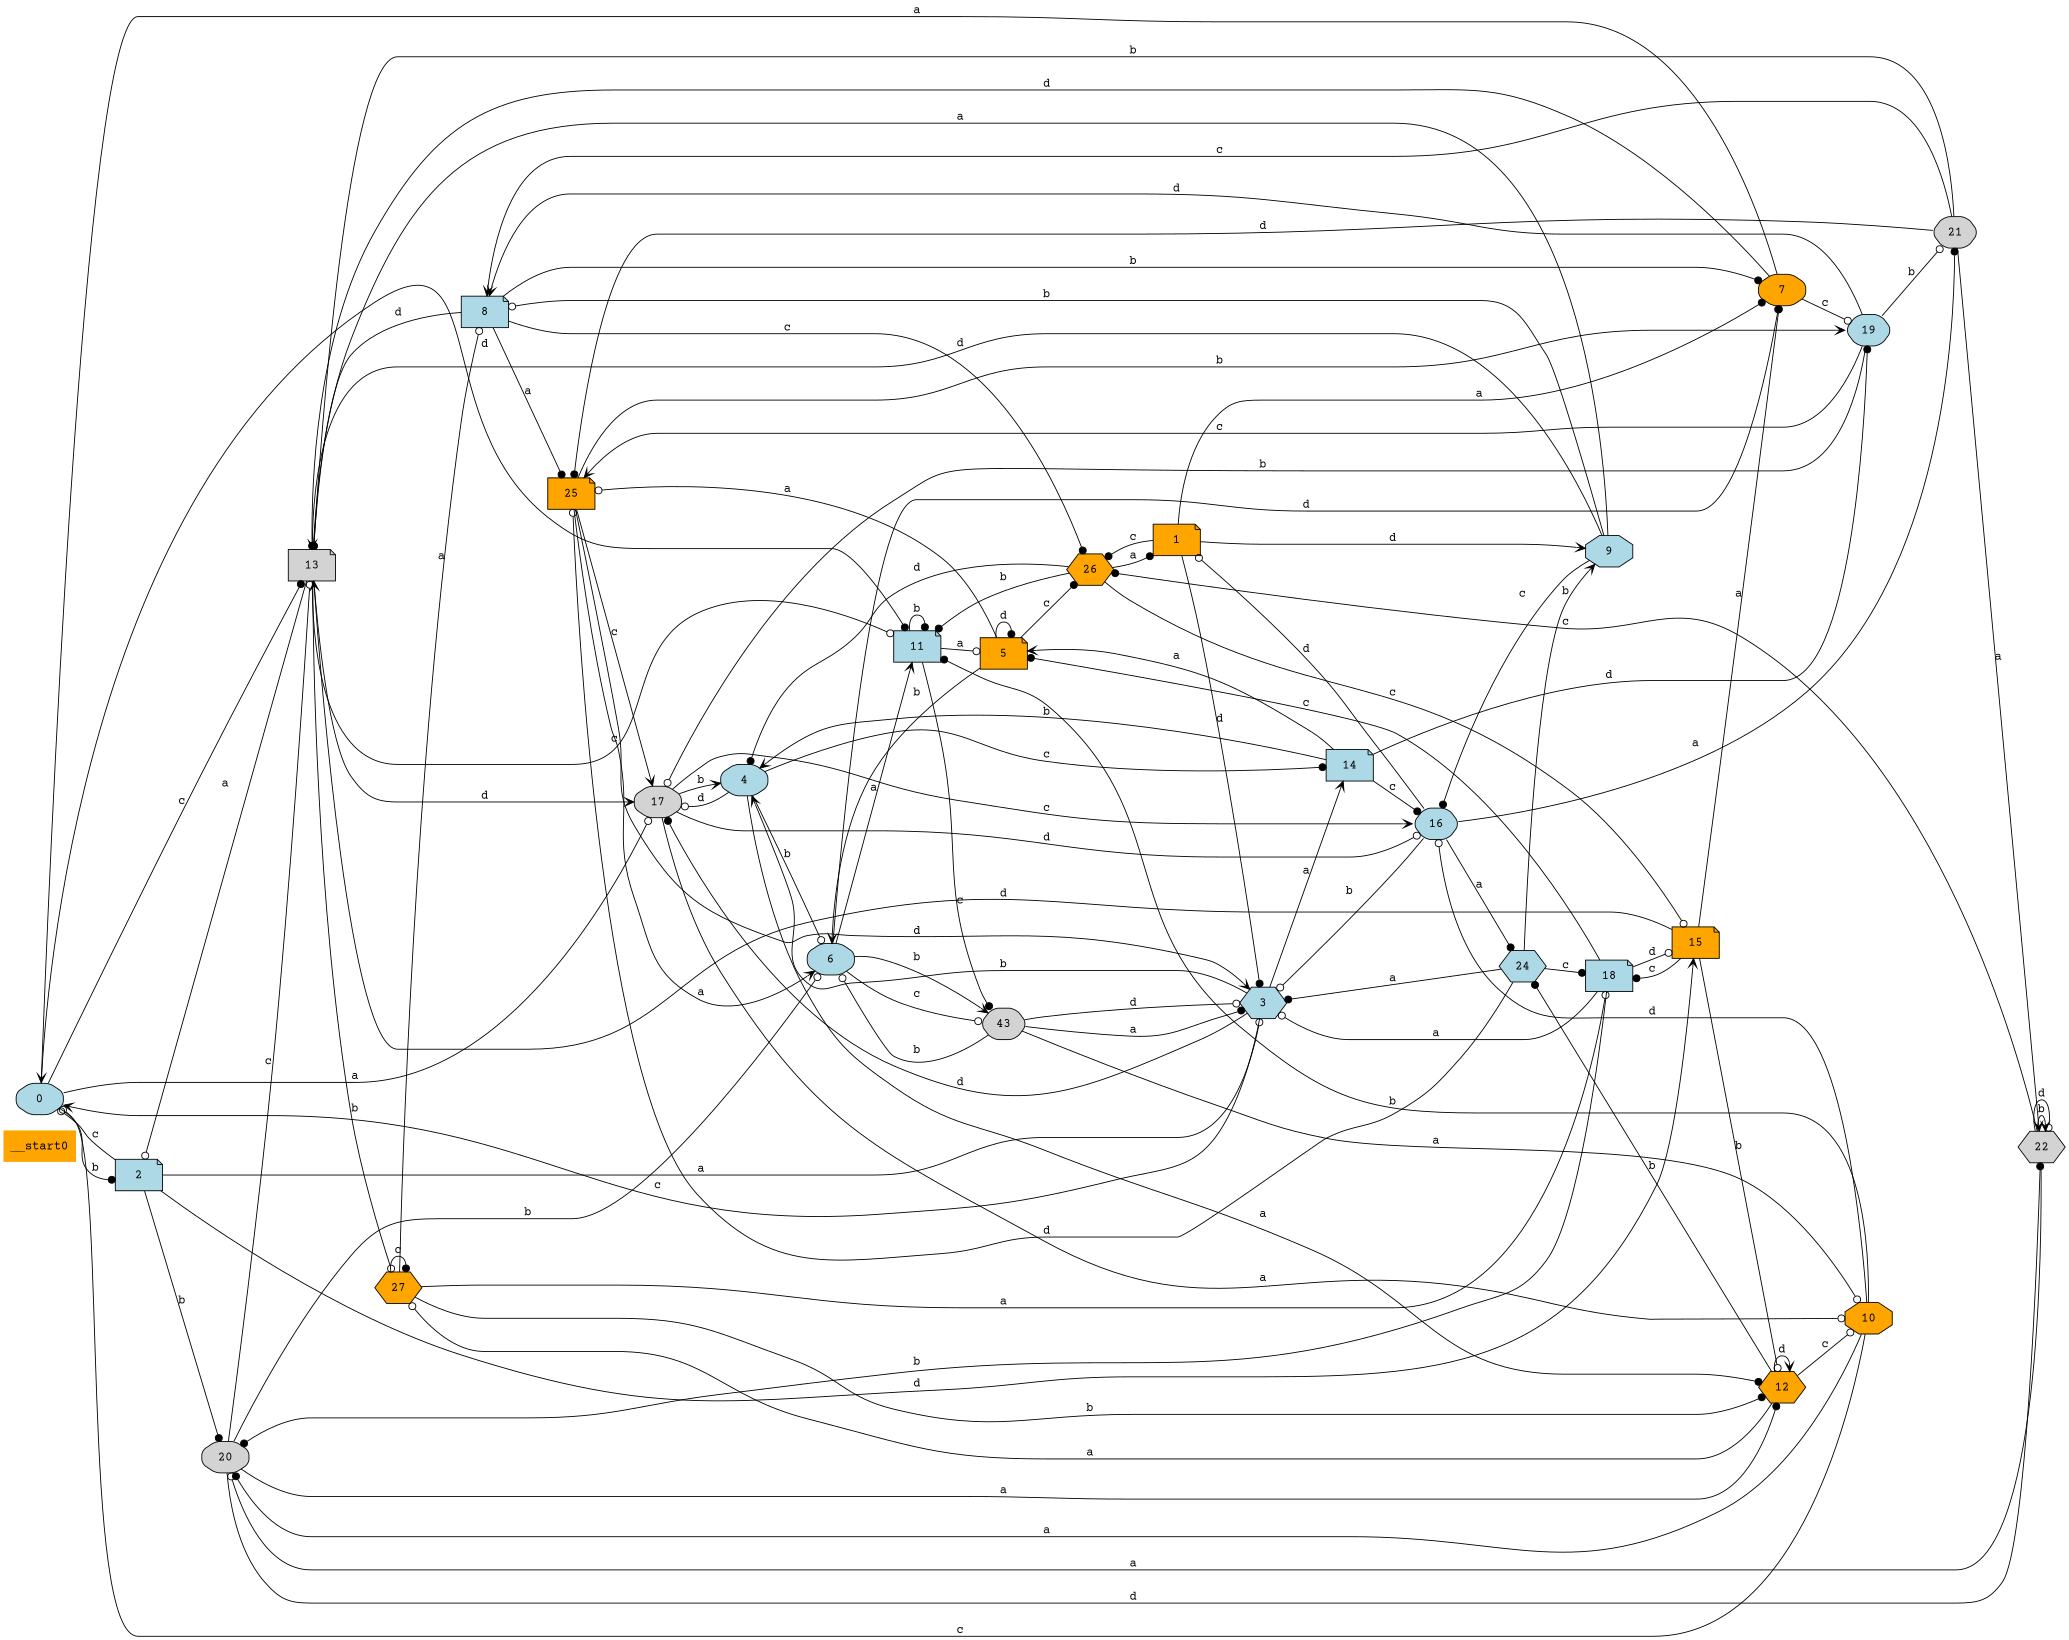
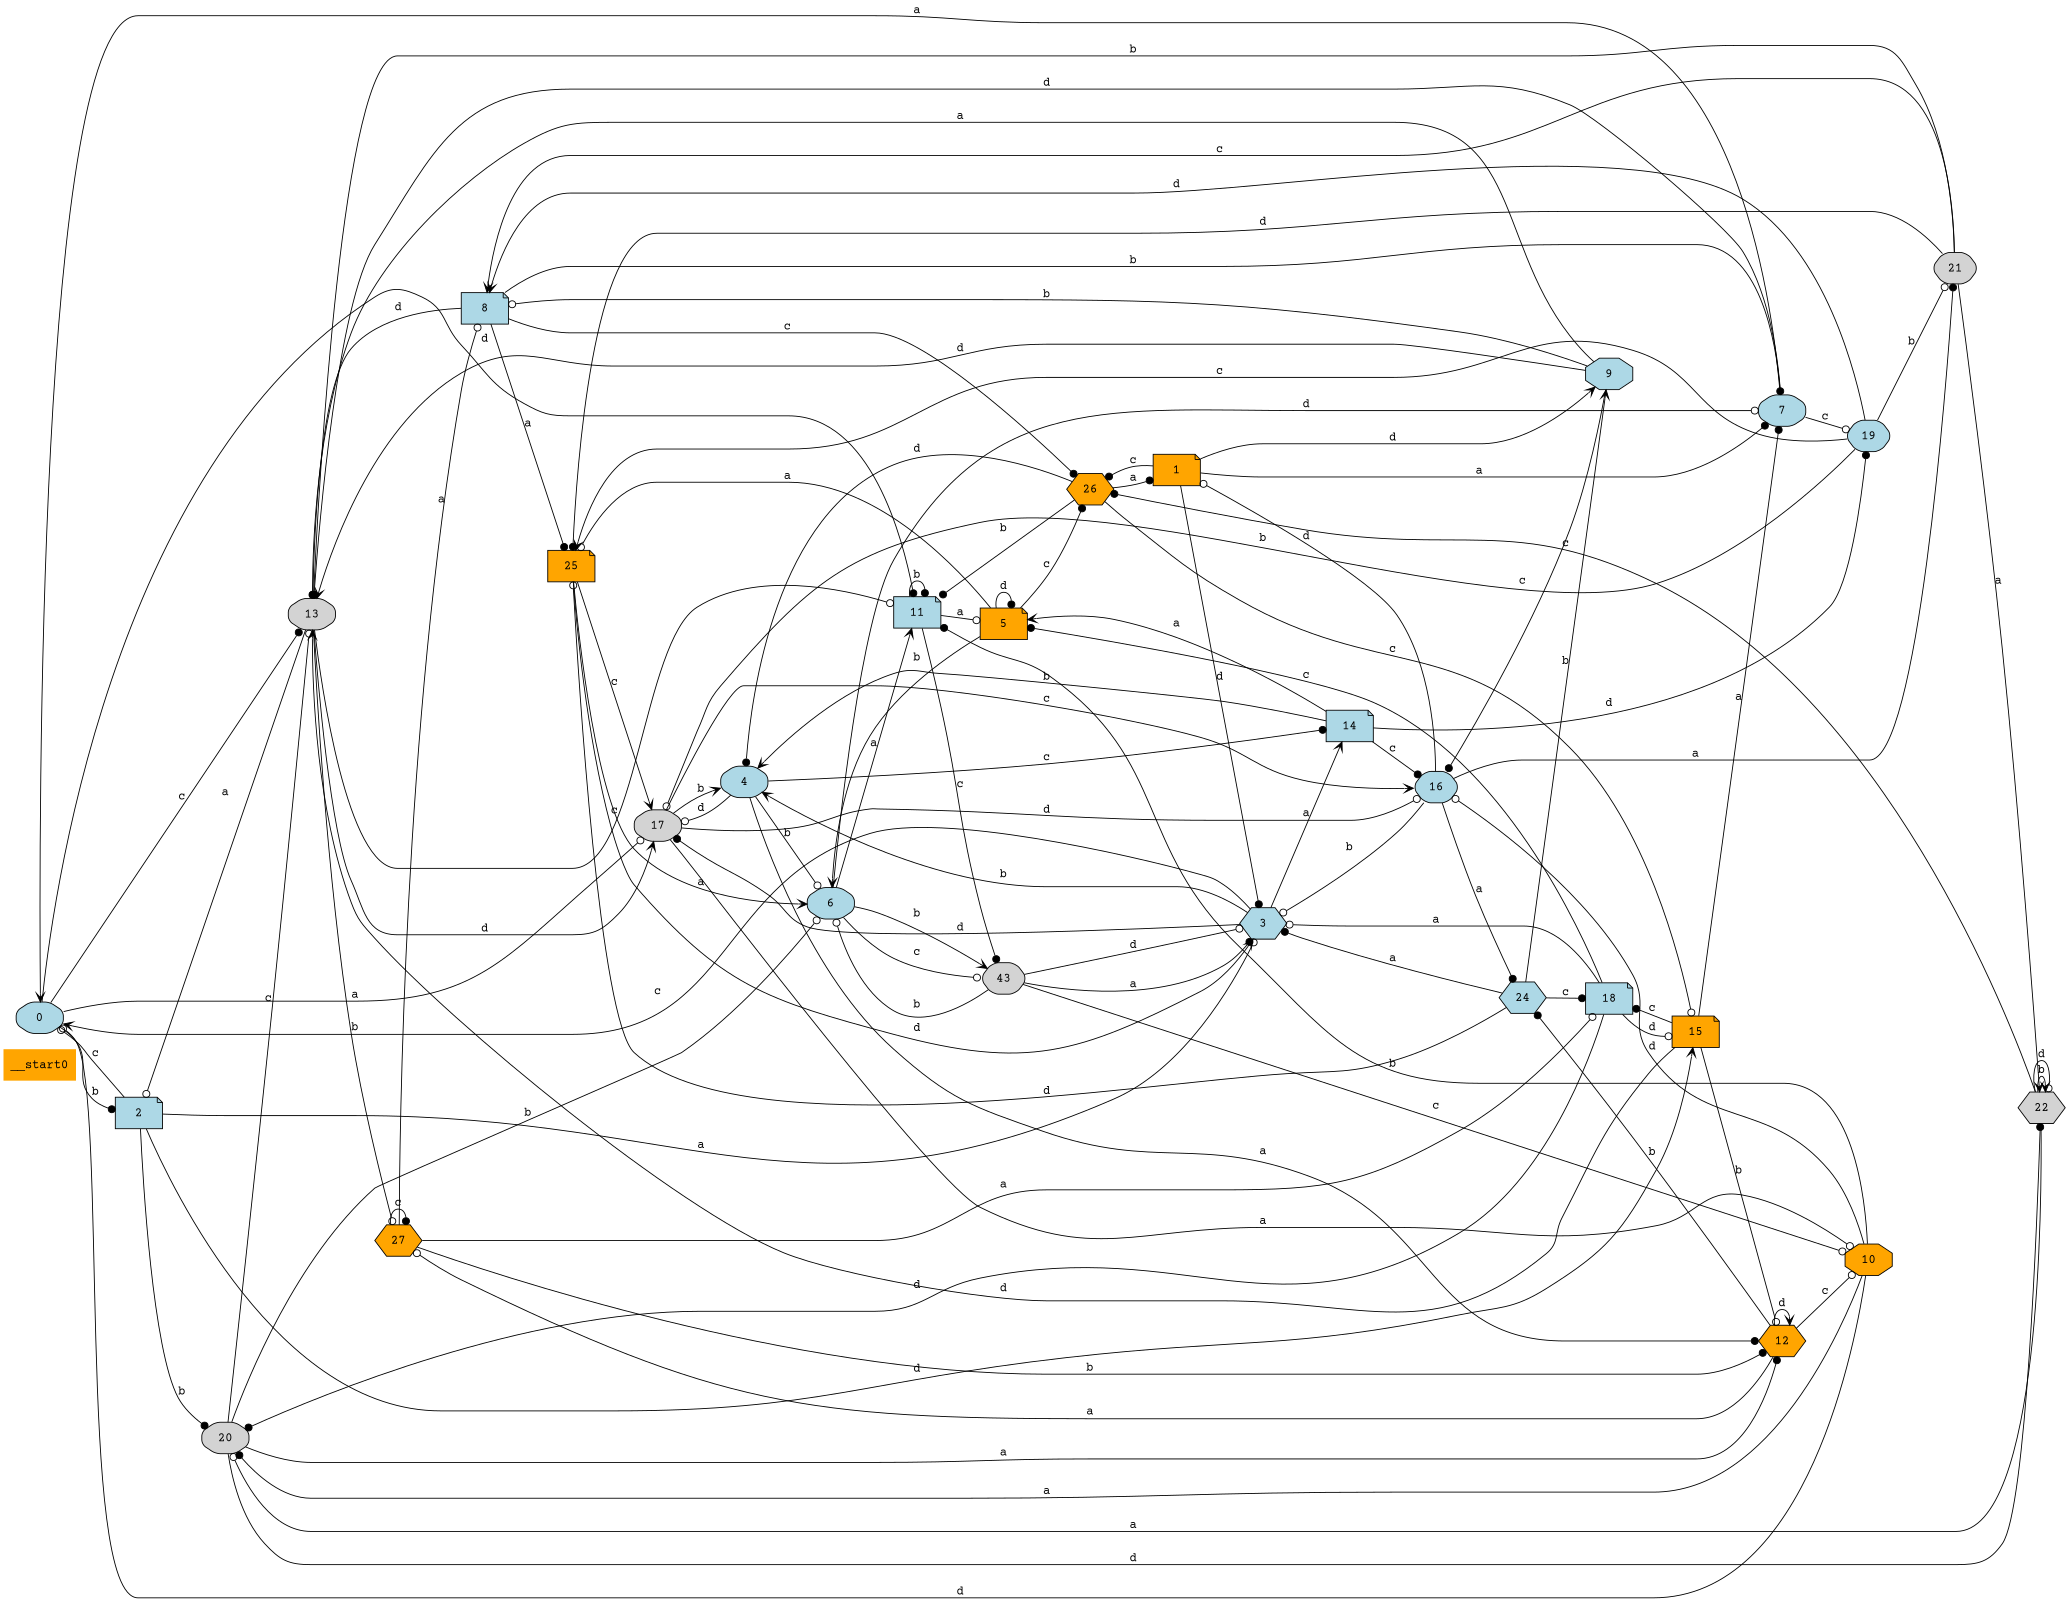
(1782, 290) -> (1782, 411)
(1188, 367) -> none
(312, 565) -> (312, 614)
(1436, 1140) -> (1436, 1106)
(917, 1362) -> (917, 1285)
(961, 1630) -> (961, 1591)
